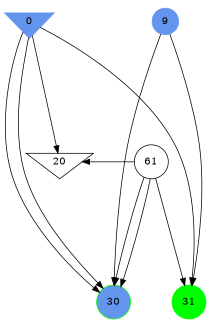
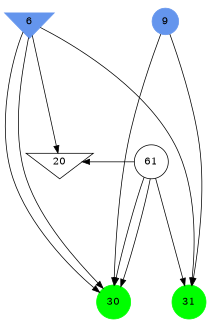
(29, 21) -> (29, 21)
(114, 302) -> (114, 302)
